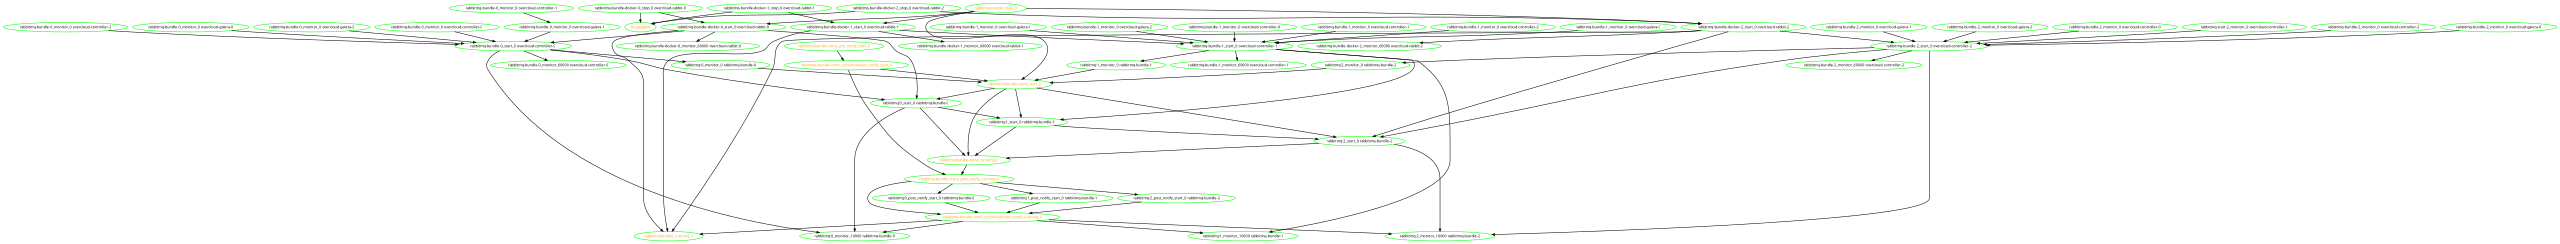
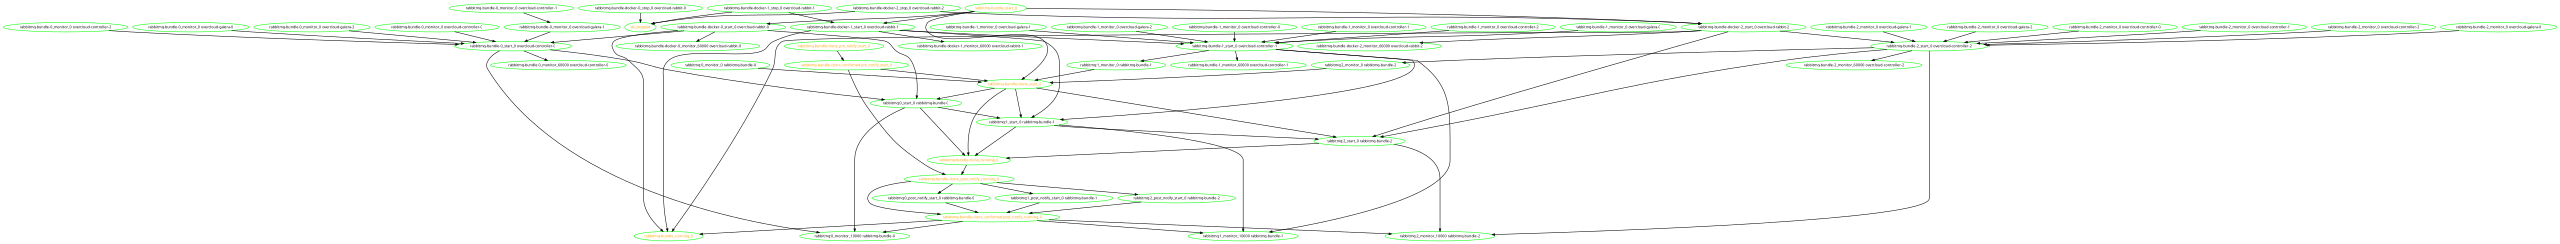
(680, 17) -> none
(2244, 27) -> (2244, 27)
none -> (1018, 39)
(614, 55) -> none
none -> (1188, 140)
